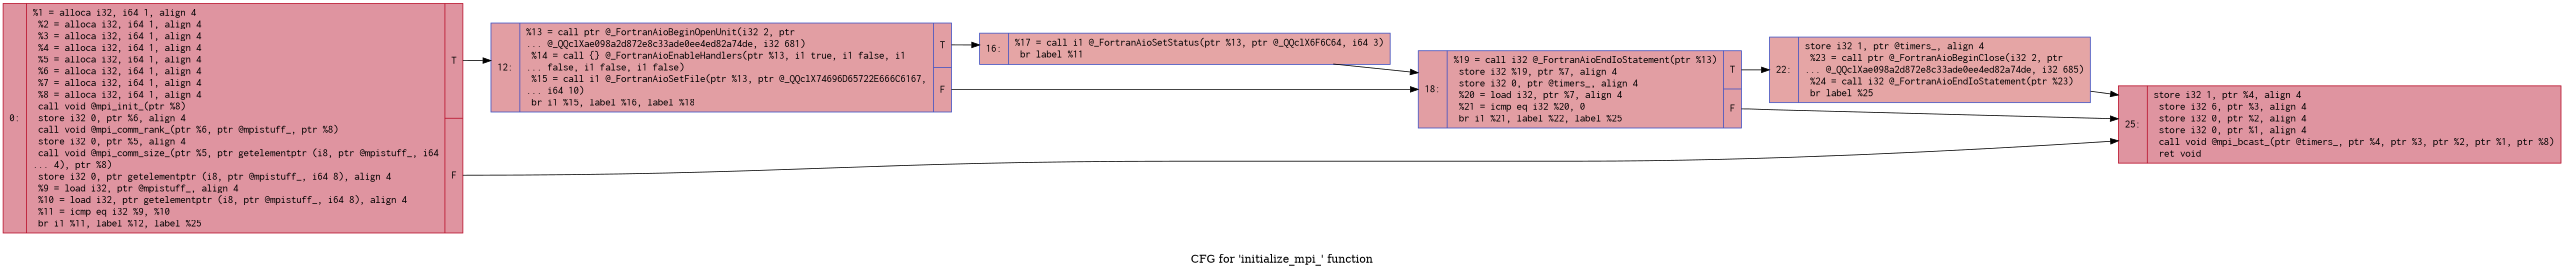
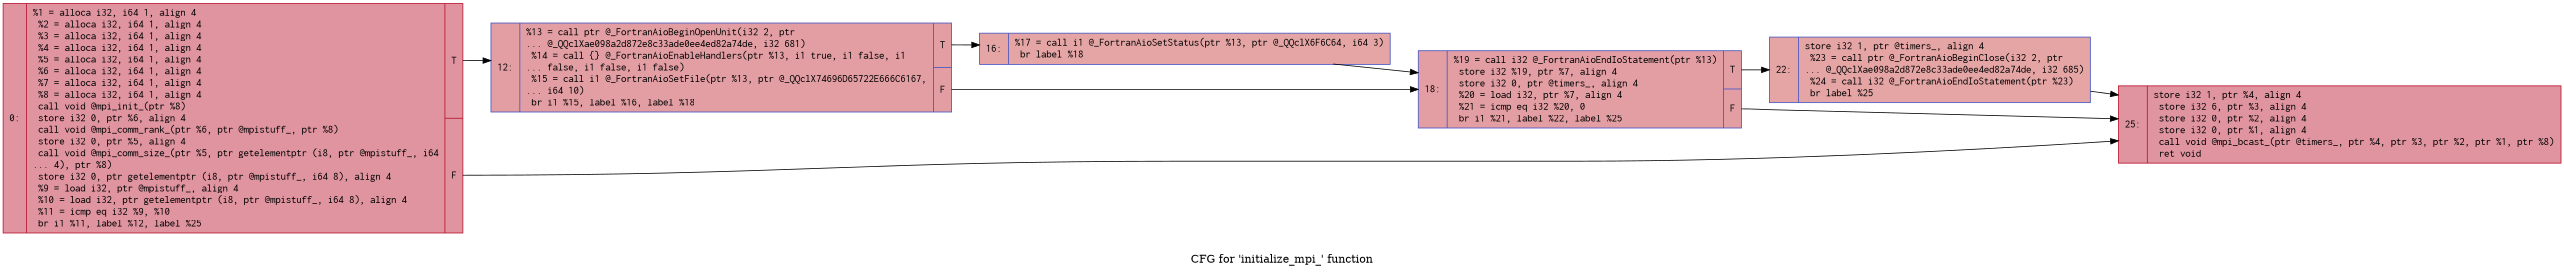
(1049, 54) -> (1049, 54)
